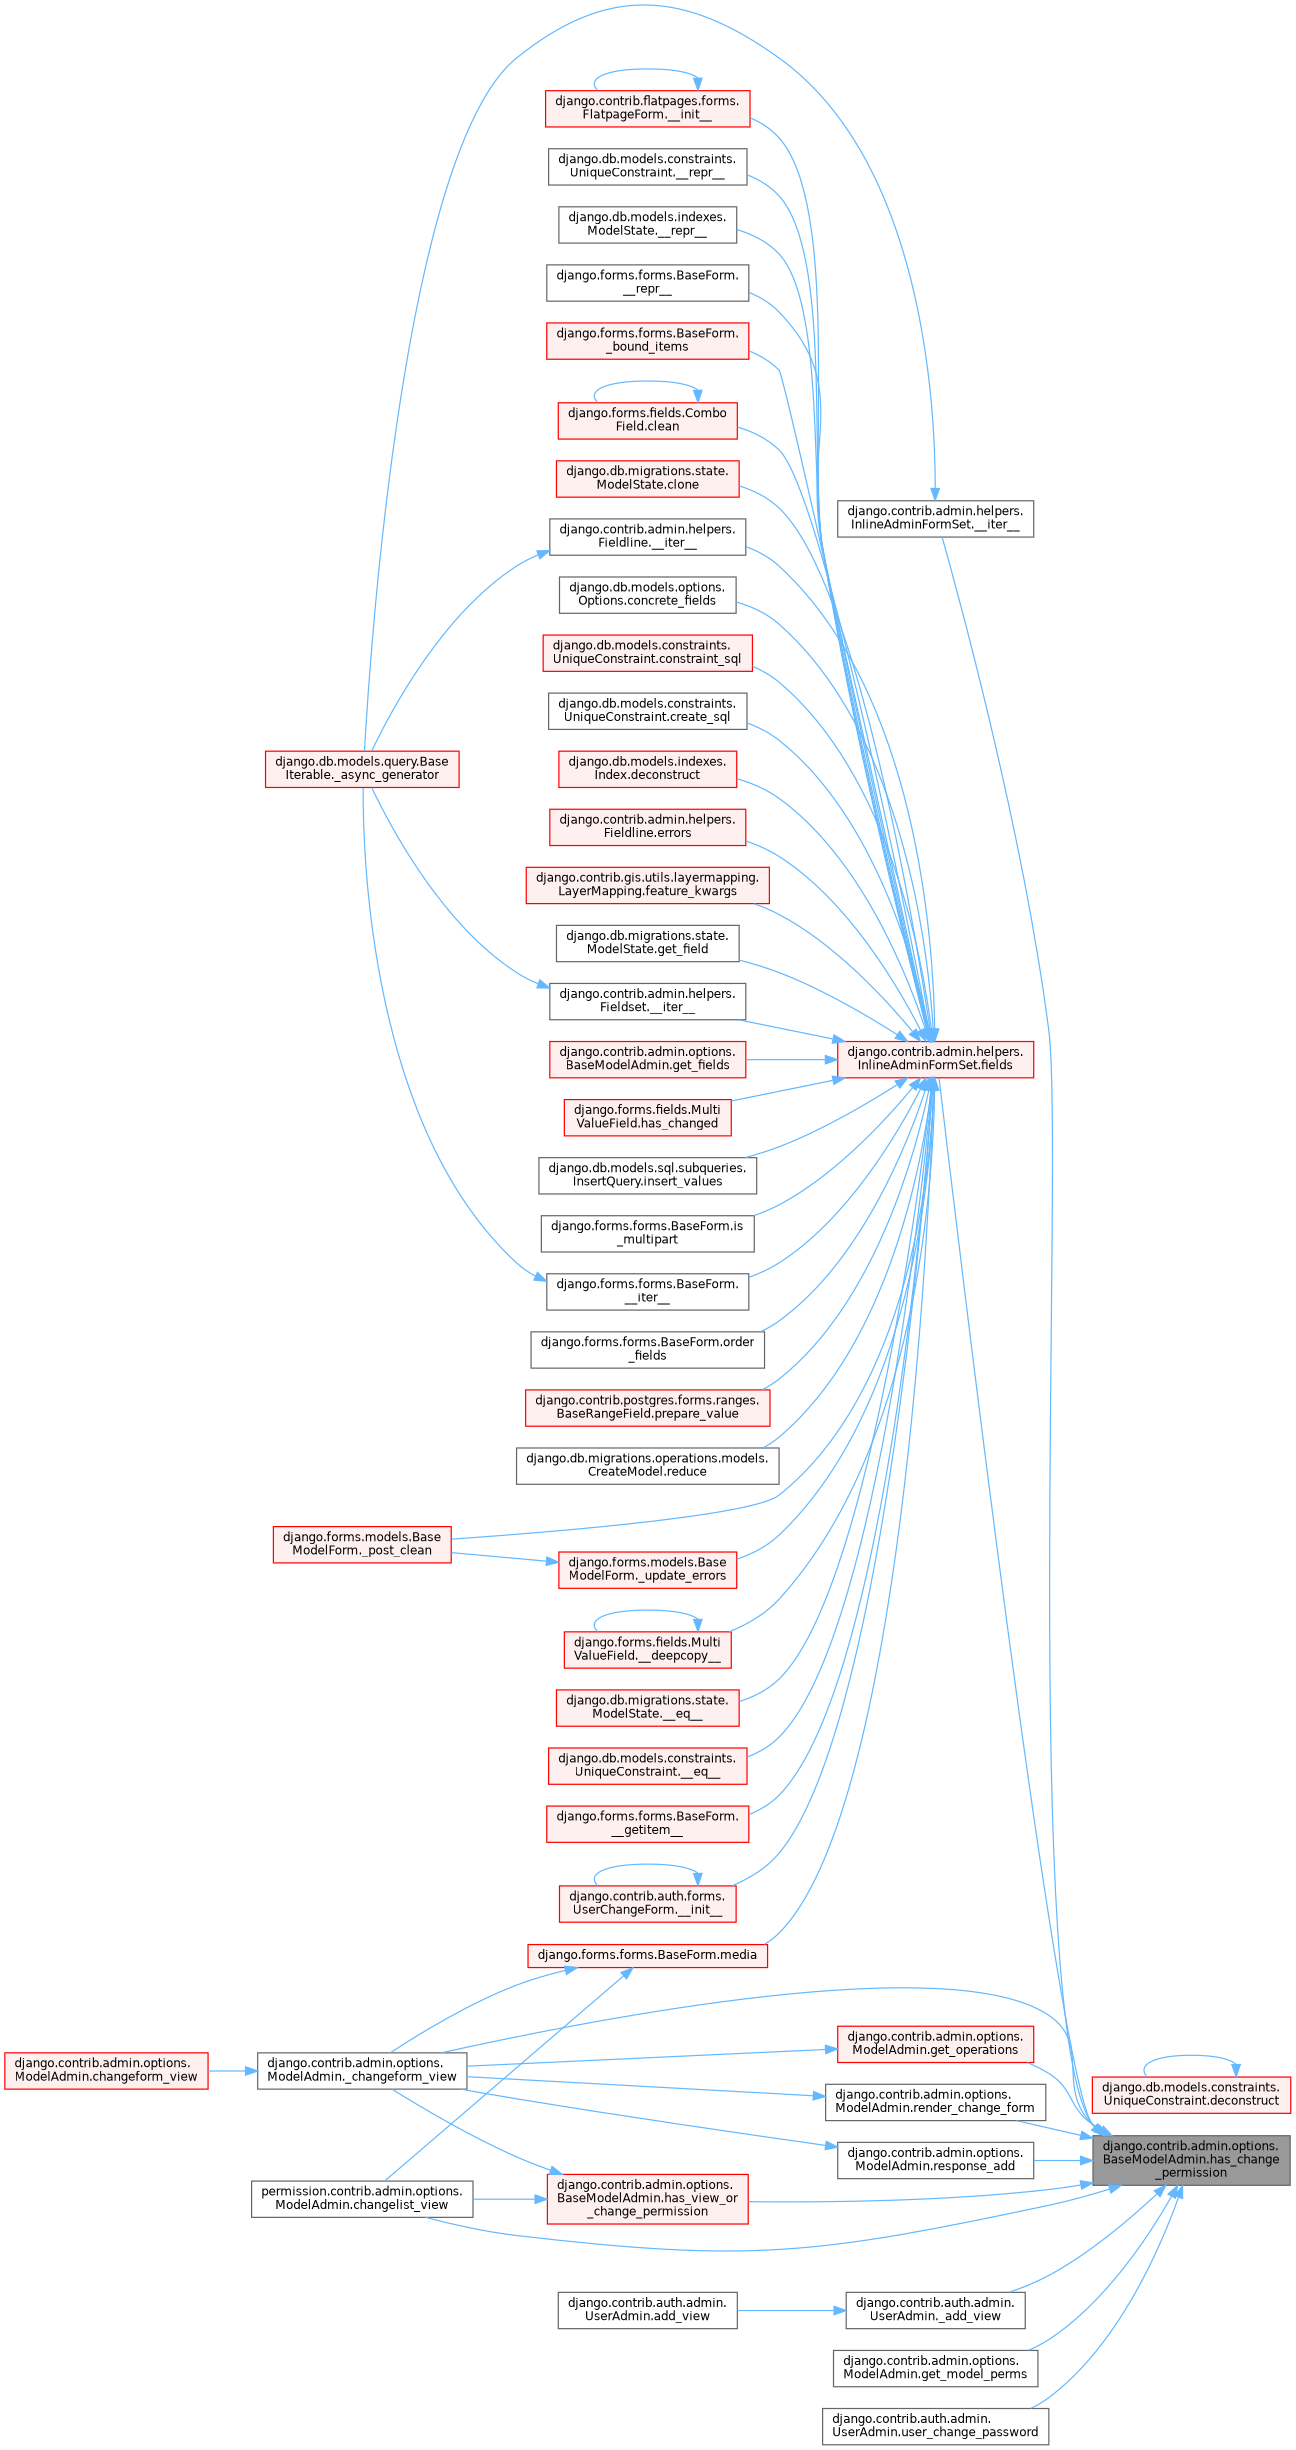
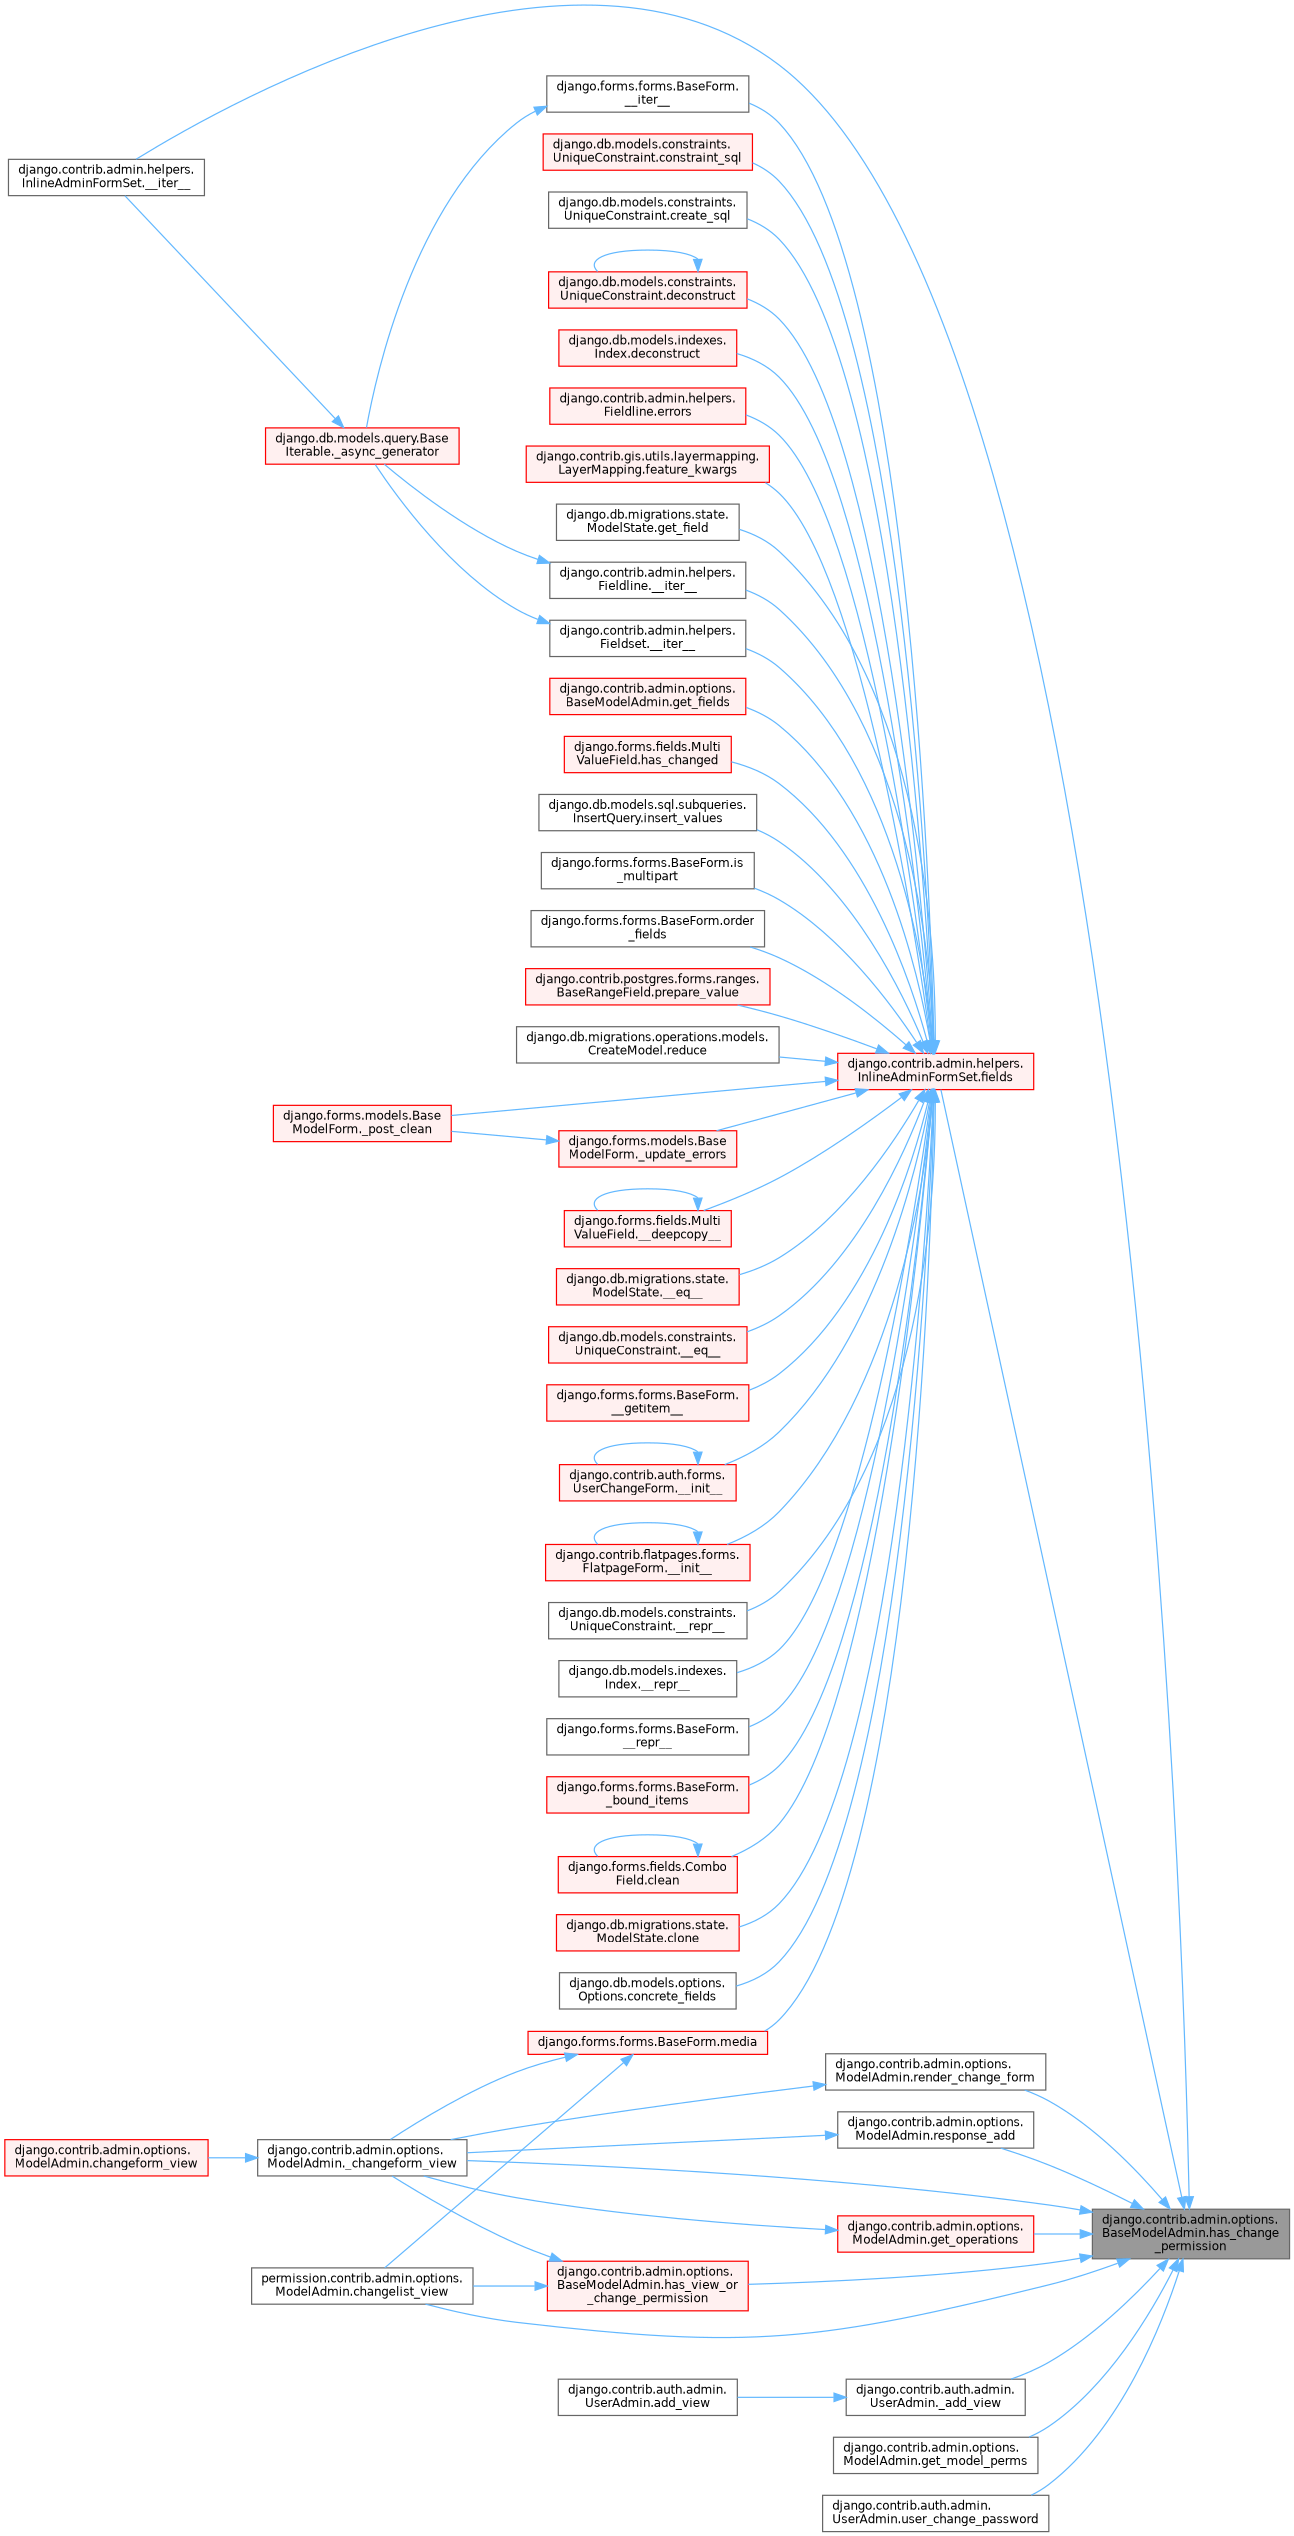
(534, 46) -> (230, 307)
(648, 225) -> (648, 1679)
none -> (888, 652)
